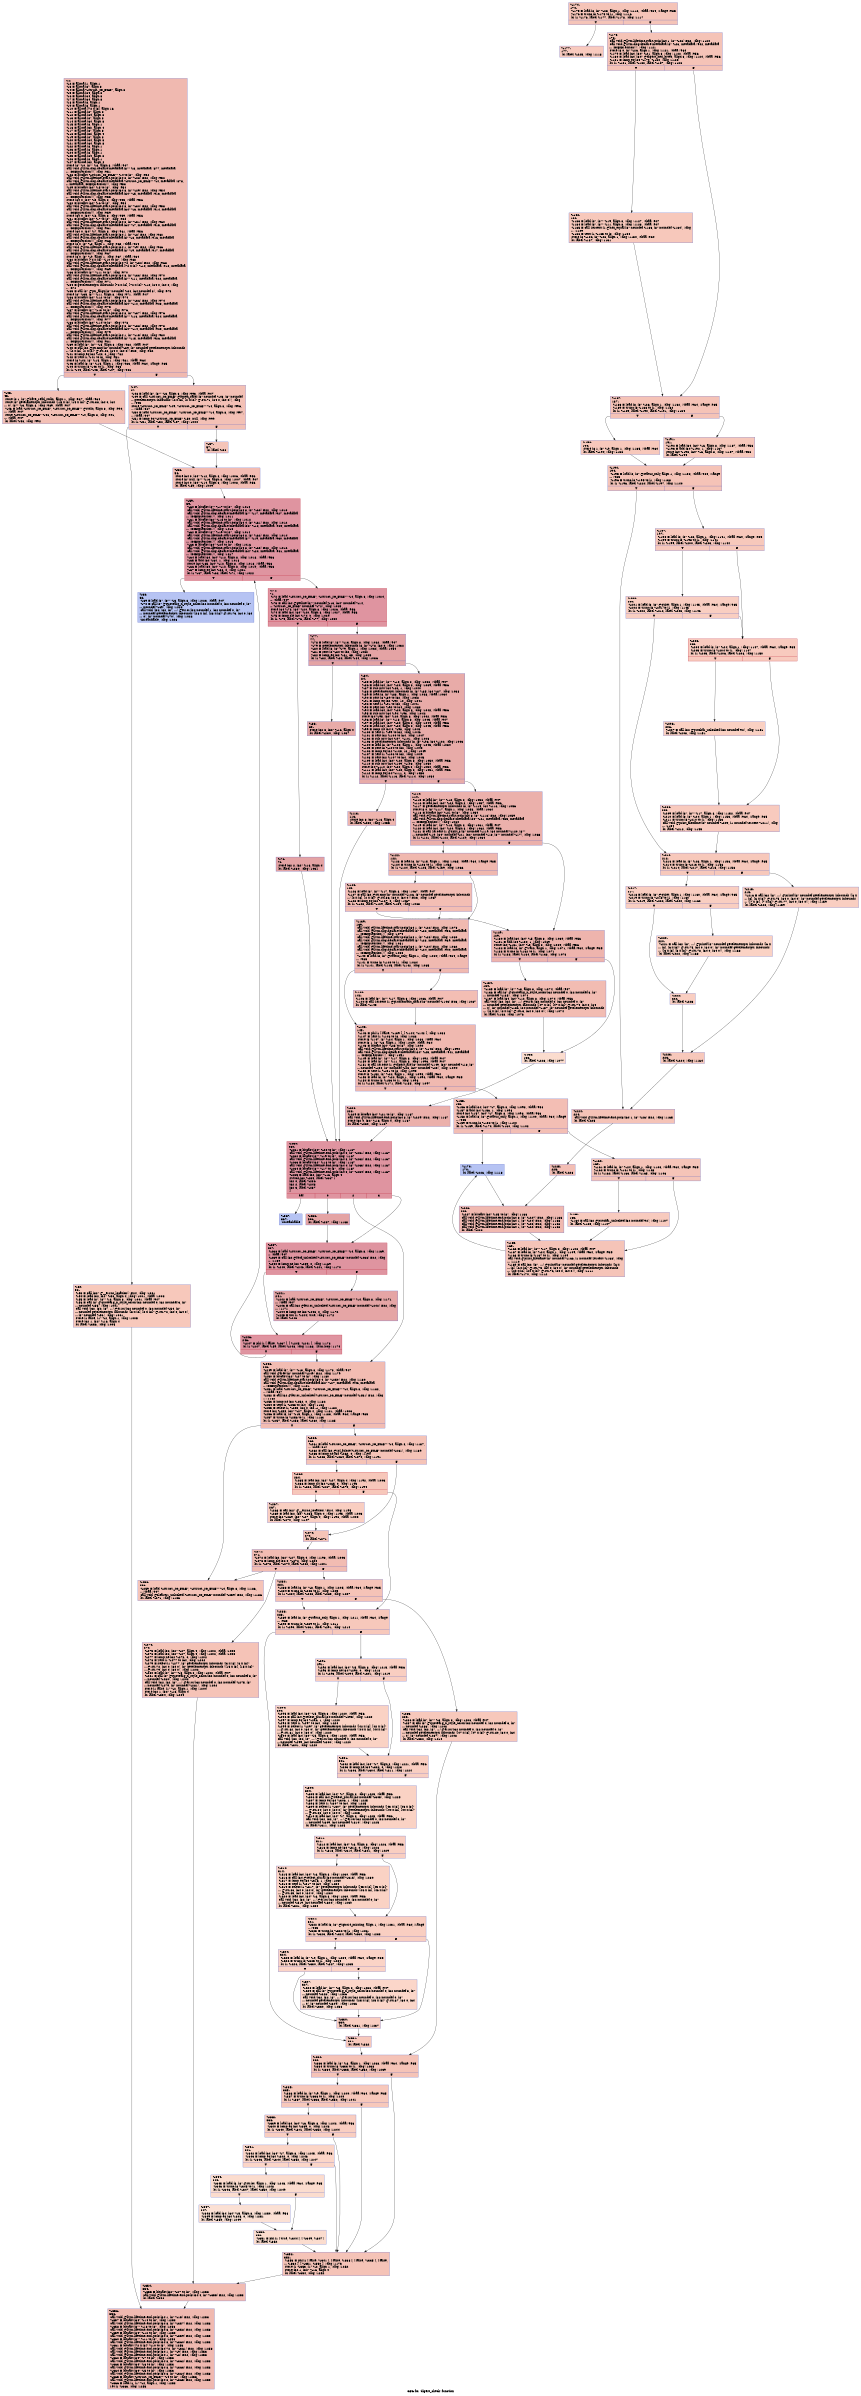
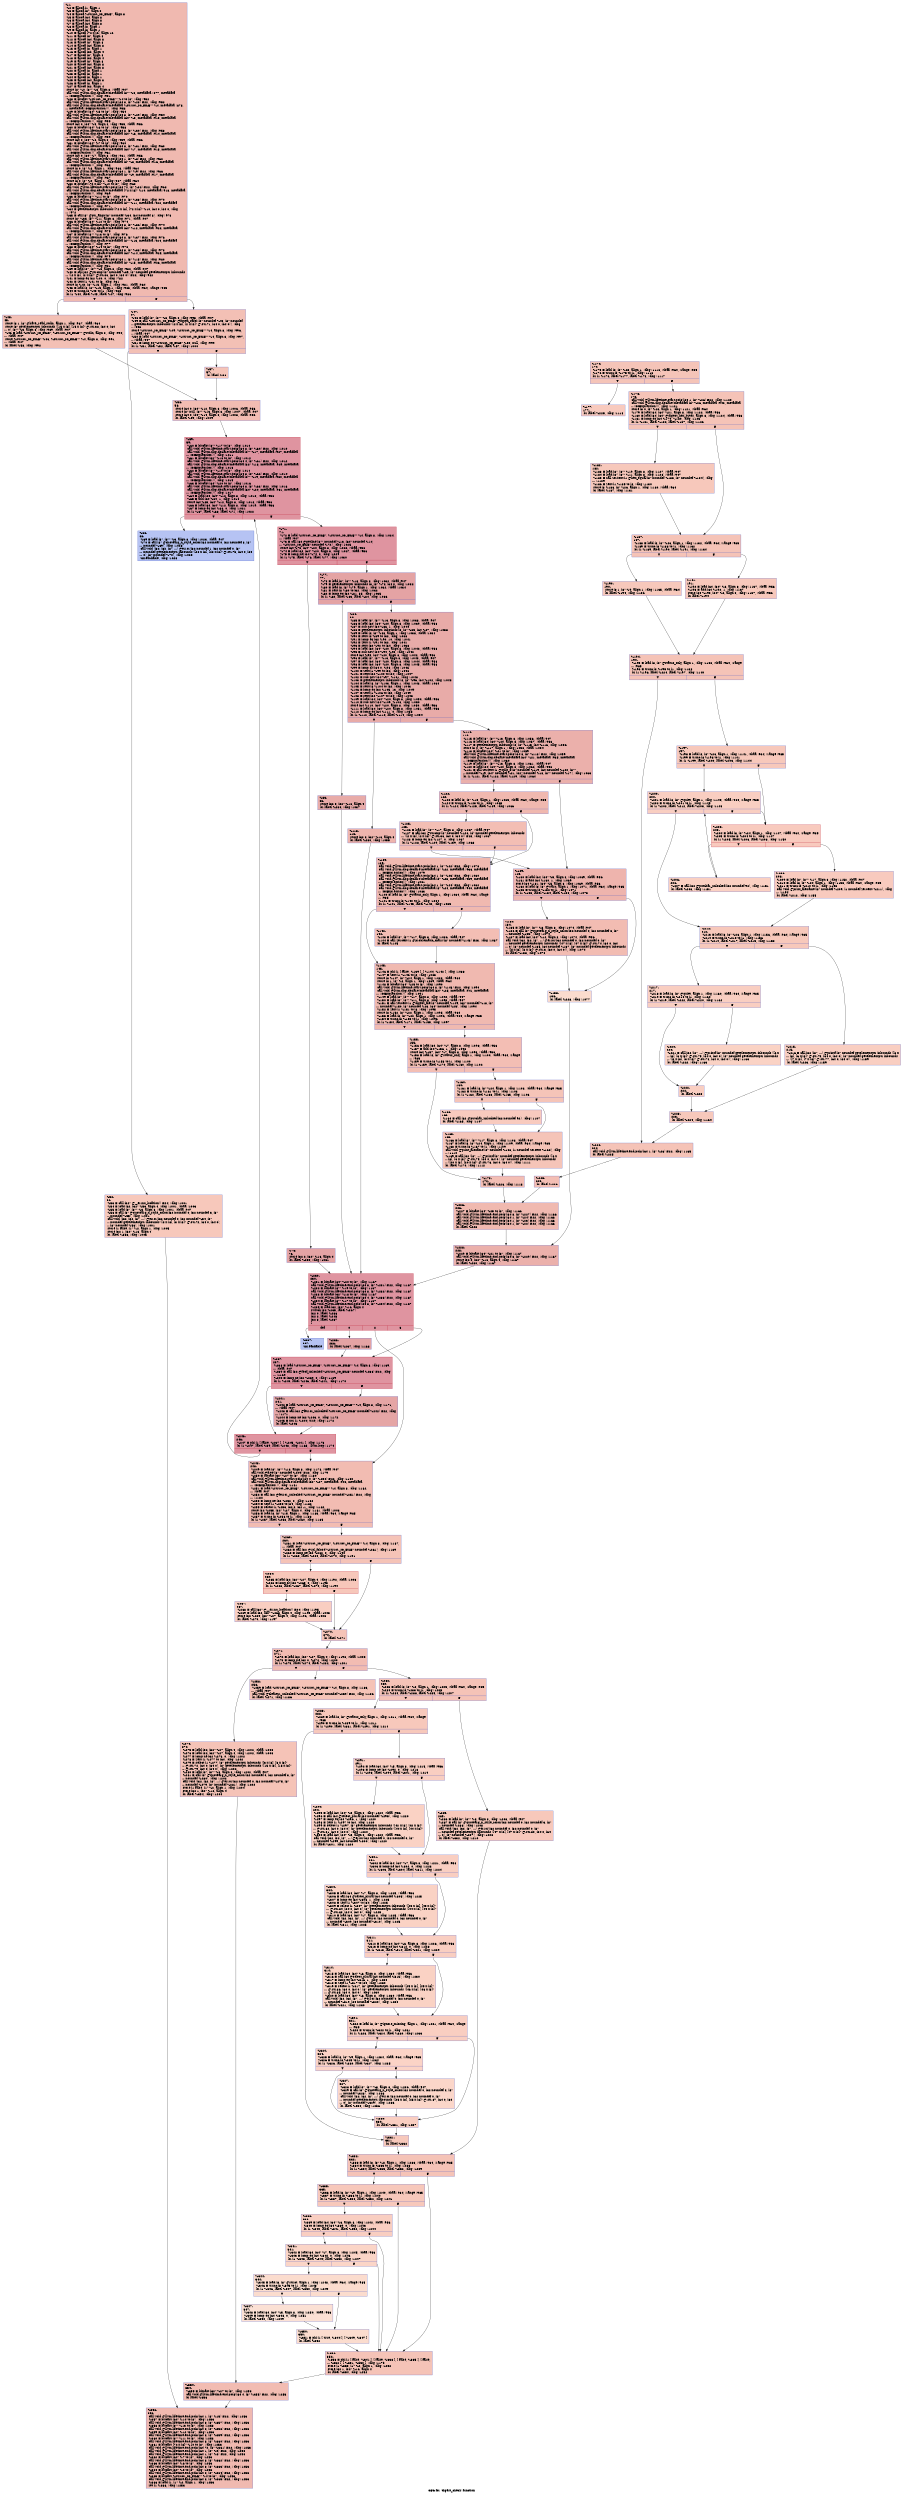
(717, 769) -> (708, 844)
(482, 1170) -> (502, 1182)
(534, 1236) -> (506, 1236)
(224, 1493) -> none
(389, 1549) -> (334, 1611)
none -> (445, 1906)
